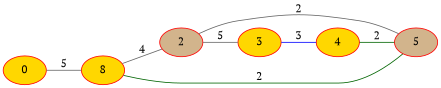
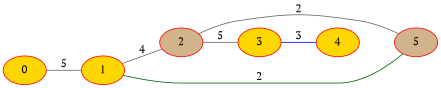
(377, 42) -> none
(103, 70) -> (103, 70)
